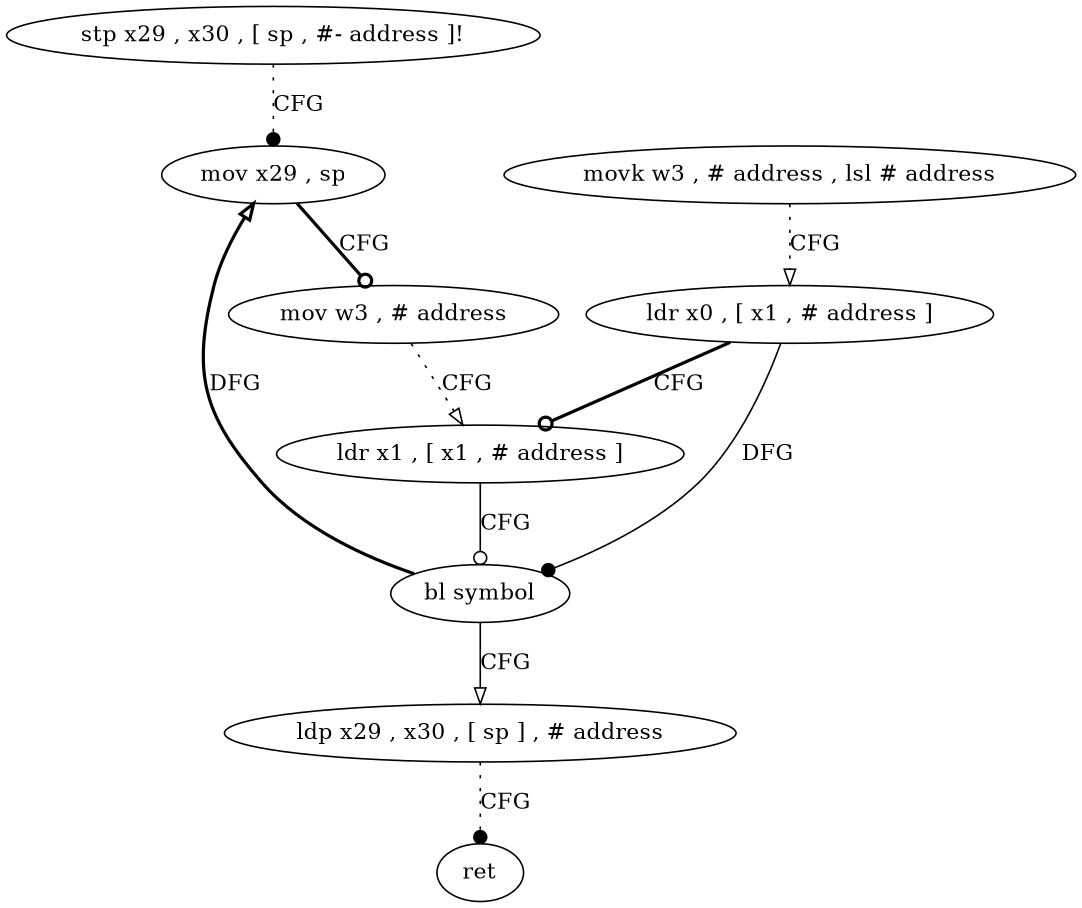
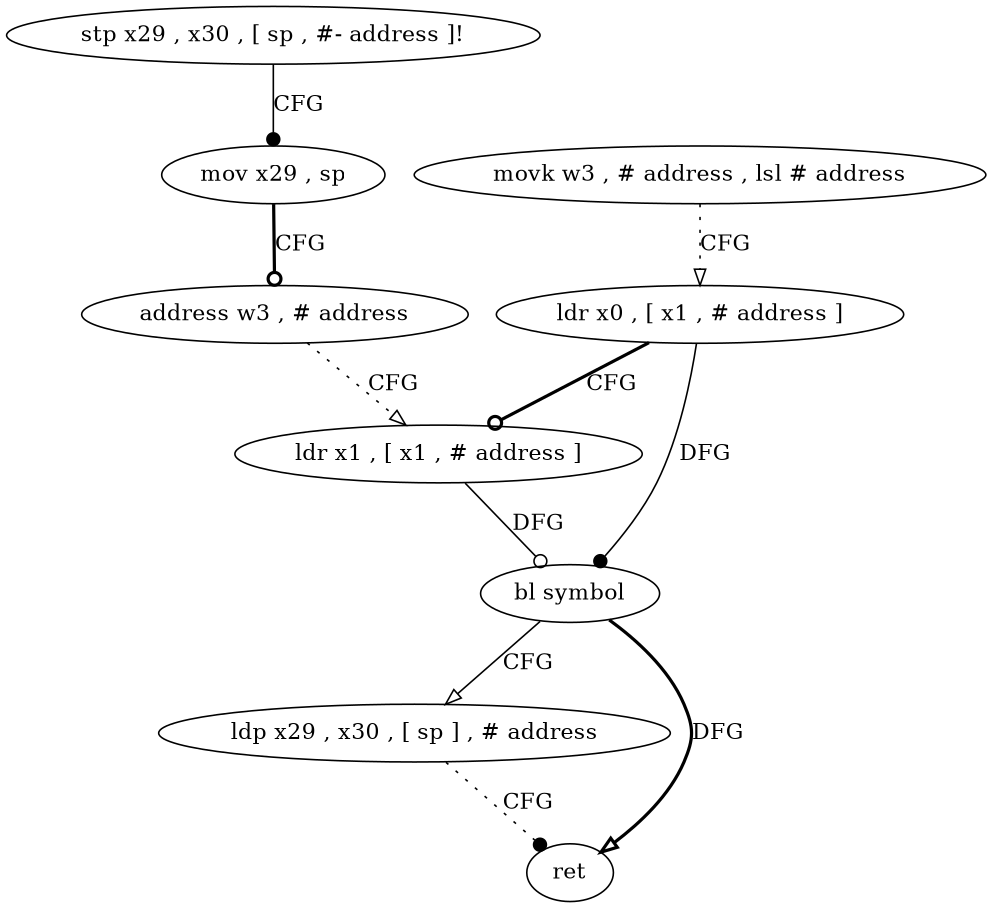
(273, 99) -> (273, 99)
(394, 314) -> (275, 314)
(229, 439) -> (691, 730)
(506, 524) -> (539, 524)
